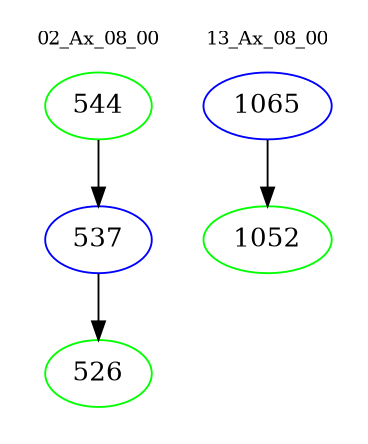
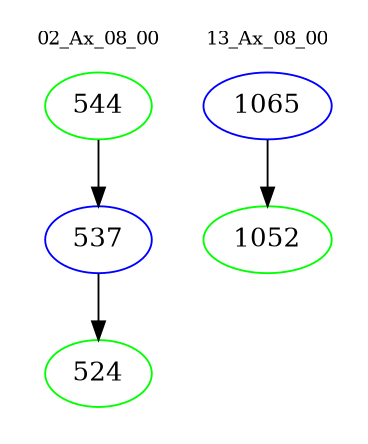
(98, 374) -> (98, 374)
